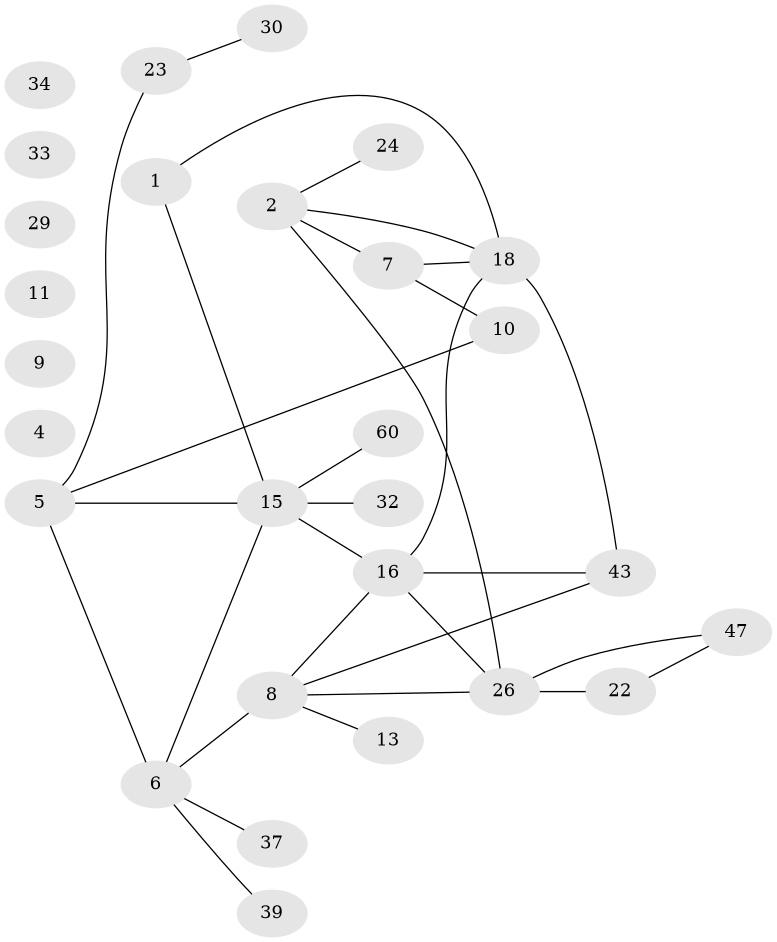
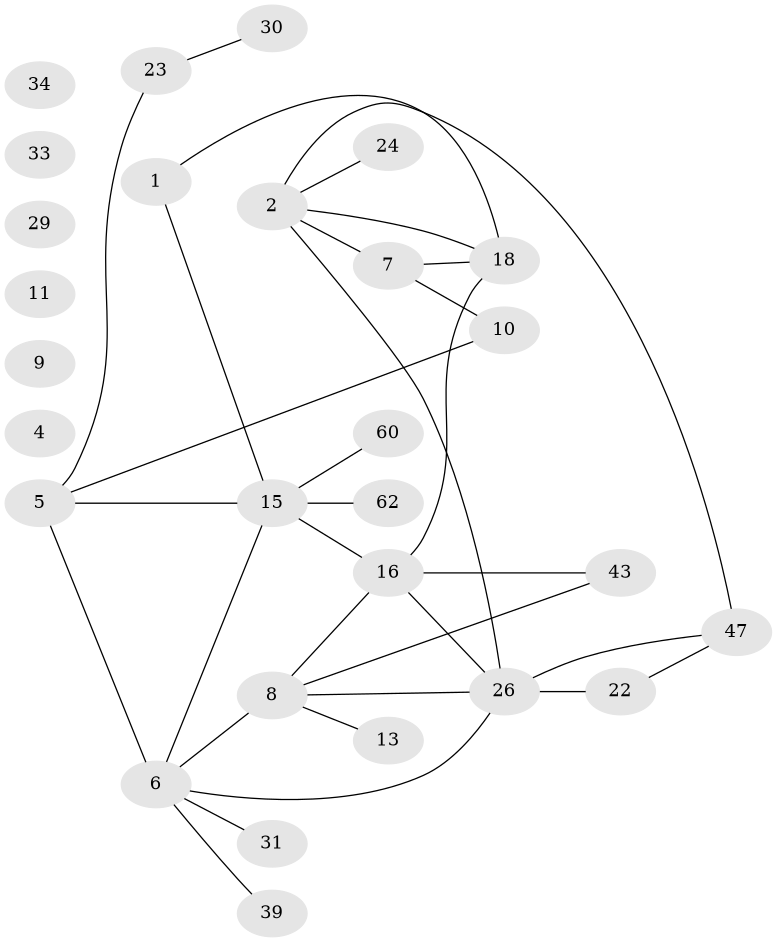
none -> (586, 250)
(586, 409) -> none
(388, 503) -> (388, 503)
none -> (354, 795)
(272, 844) -> (272, 844)
